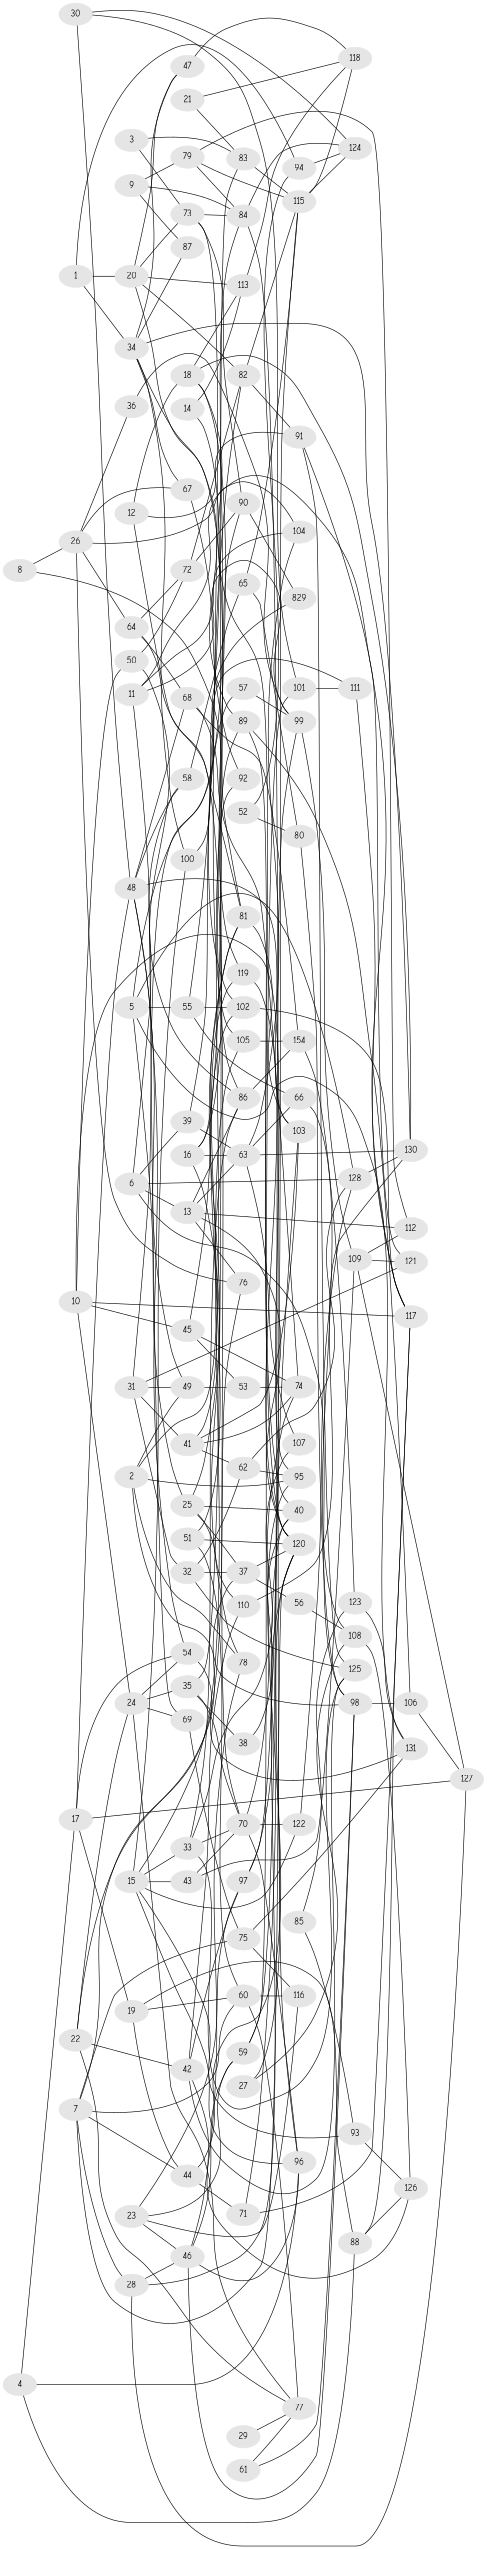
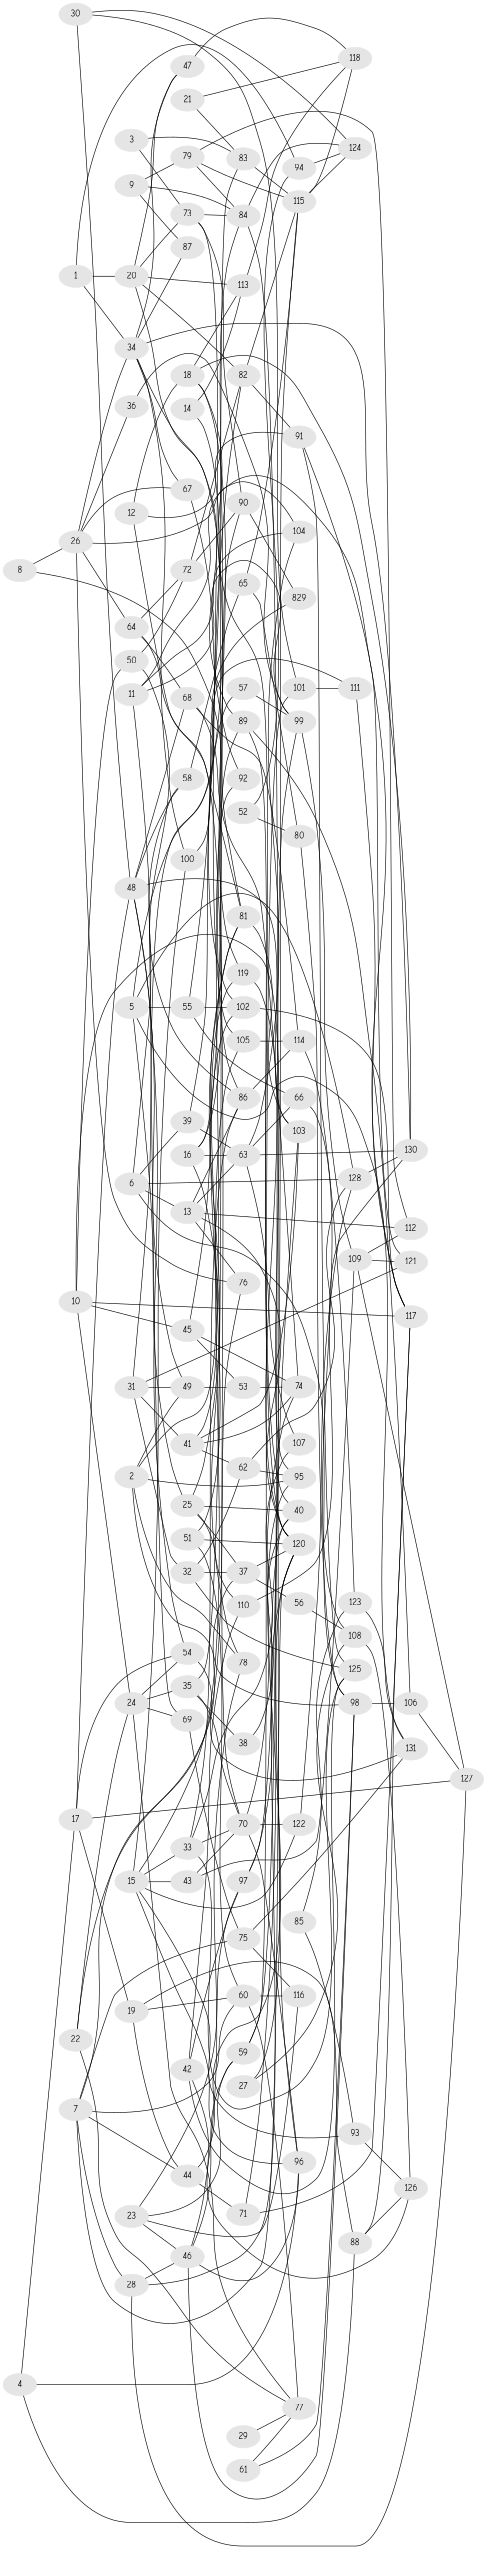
none -> (97, 453)
(299, 1041) -> (299, 1041)
(132, 2055) -> none
